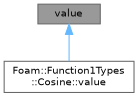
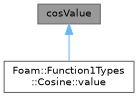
(69, 14) -> (69, 14)
